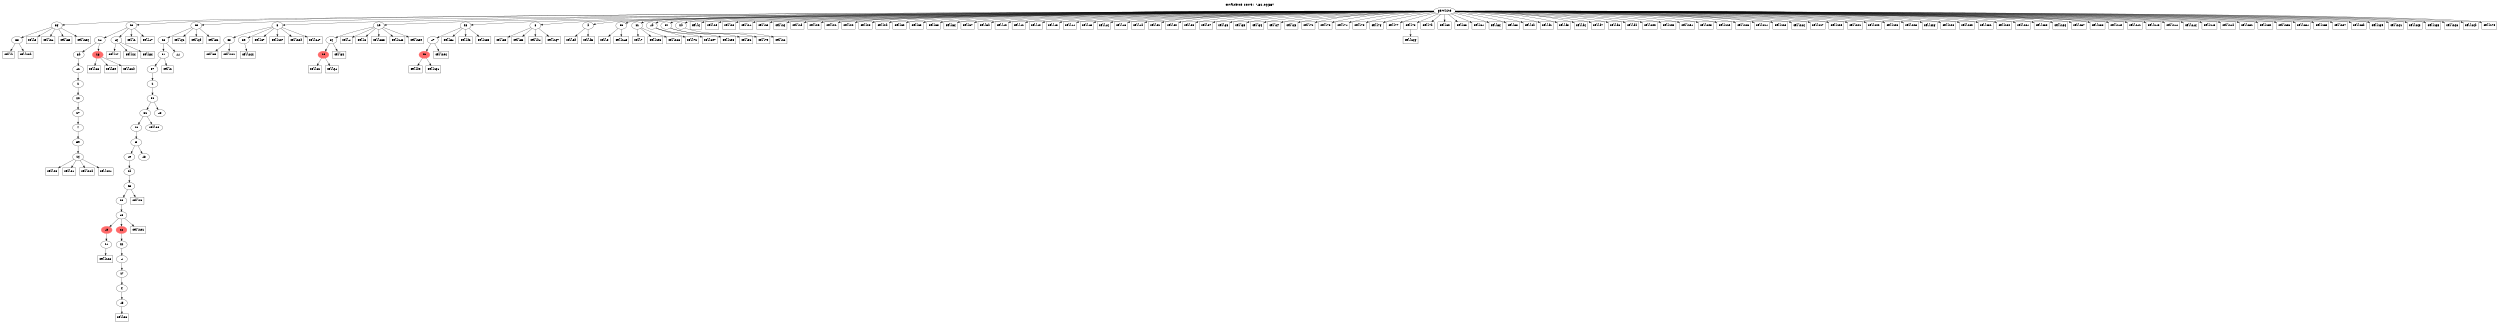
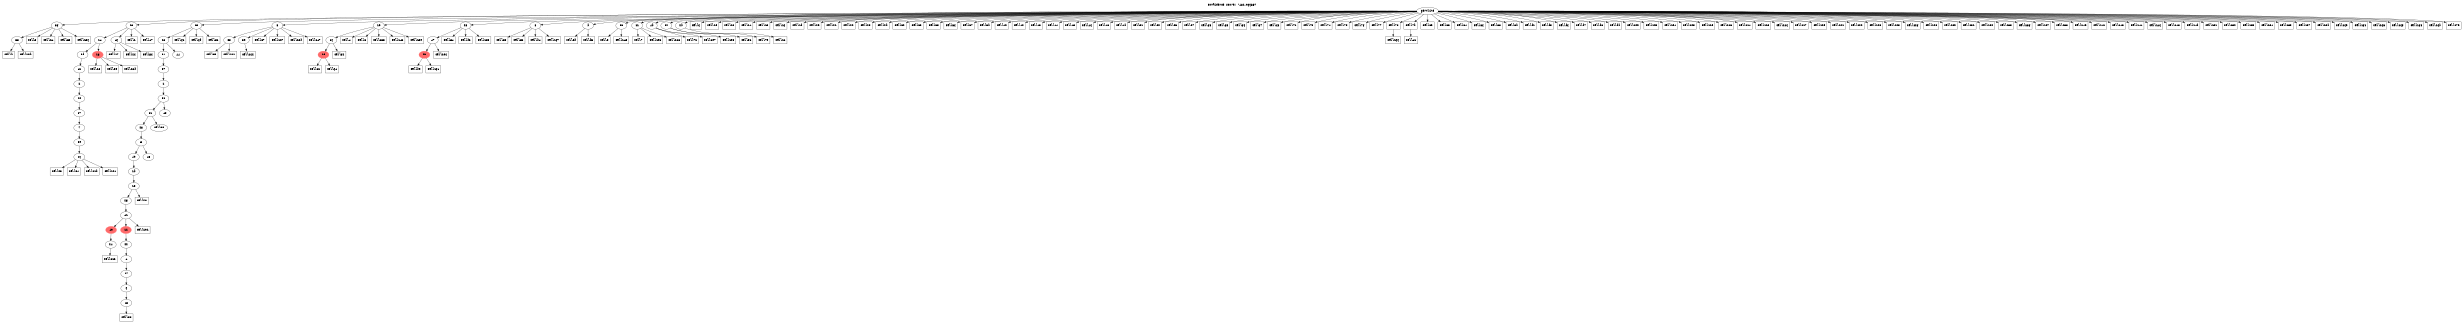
(1230, 13) -> (1411, 32)
(2023, 26) -> none
(167, 69) -> none
